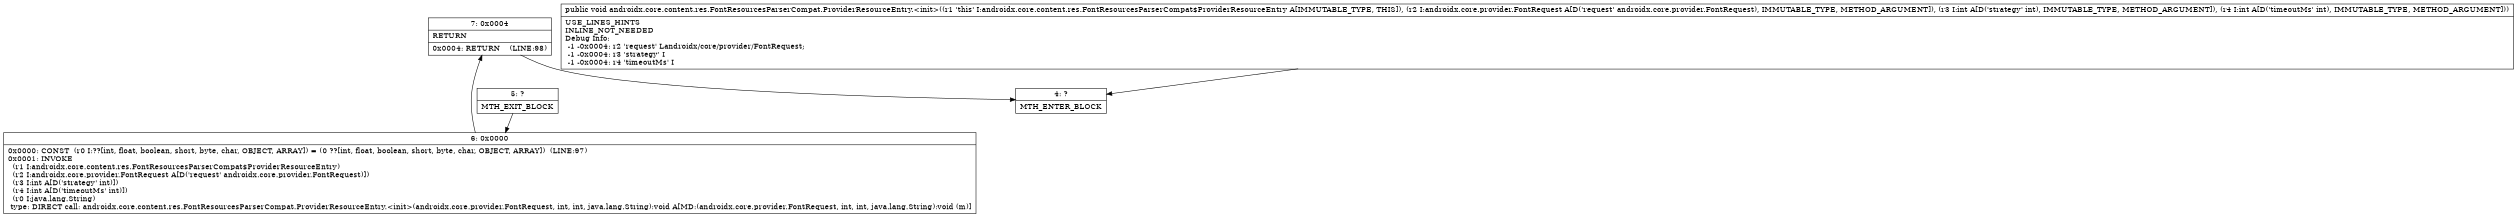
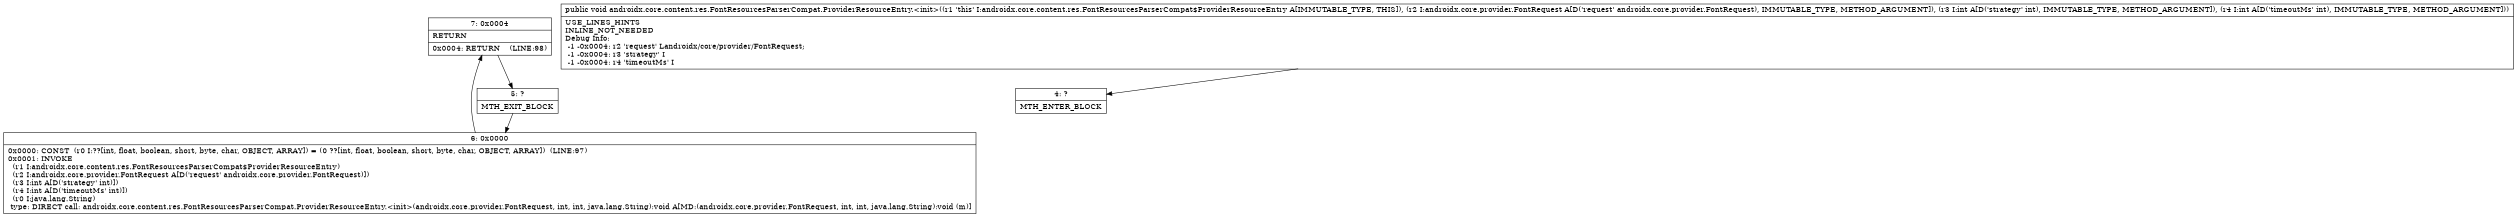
(763, 91) -> (504, 69)
